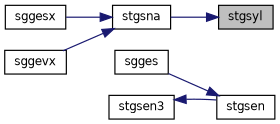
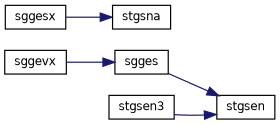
(246, 17) -> none
(83, 42) -> (85, 62)
(201, 99) -> (189, 115)
